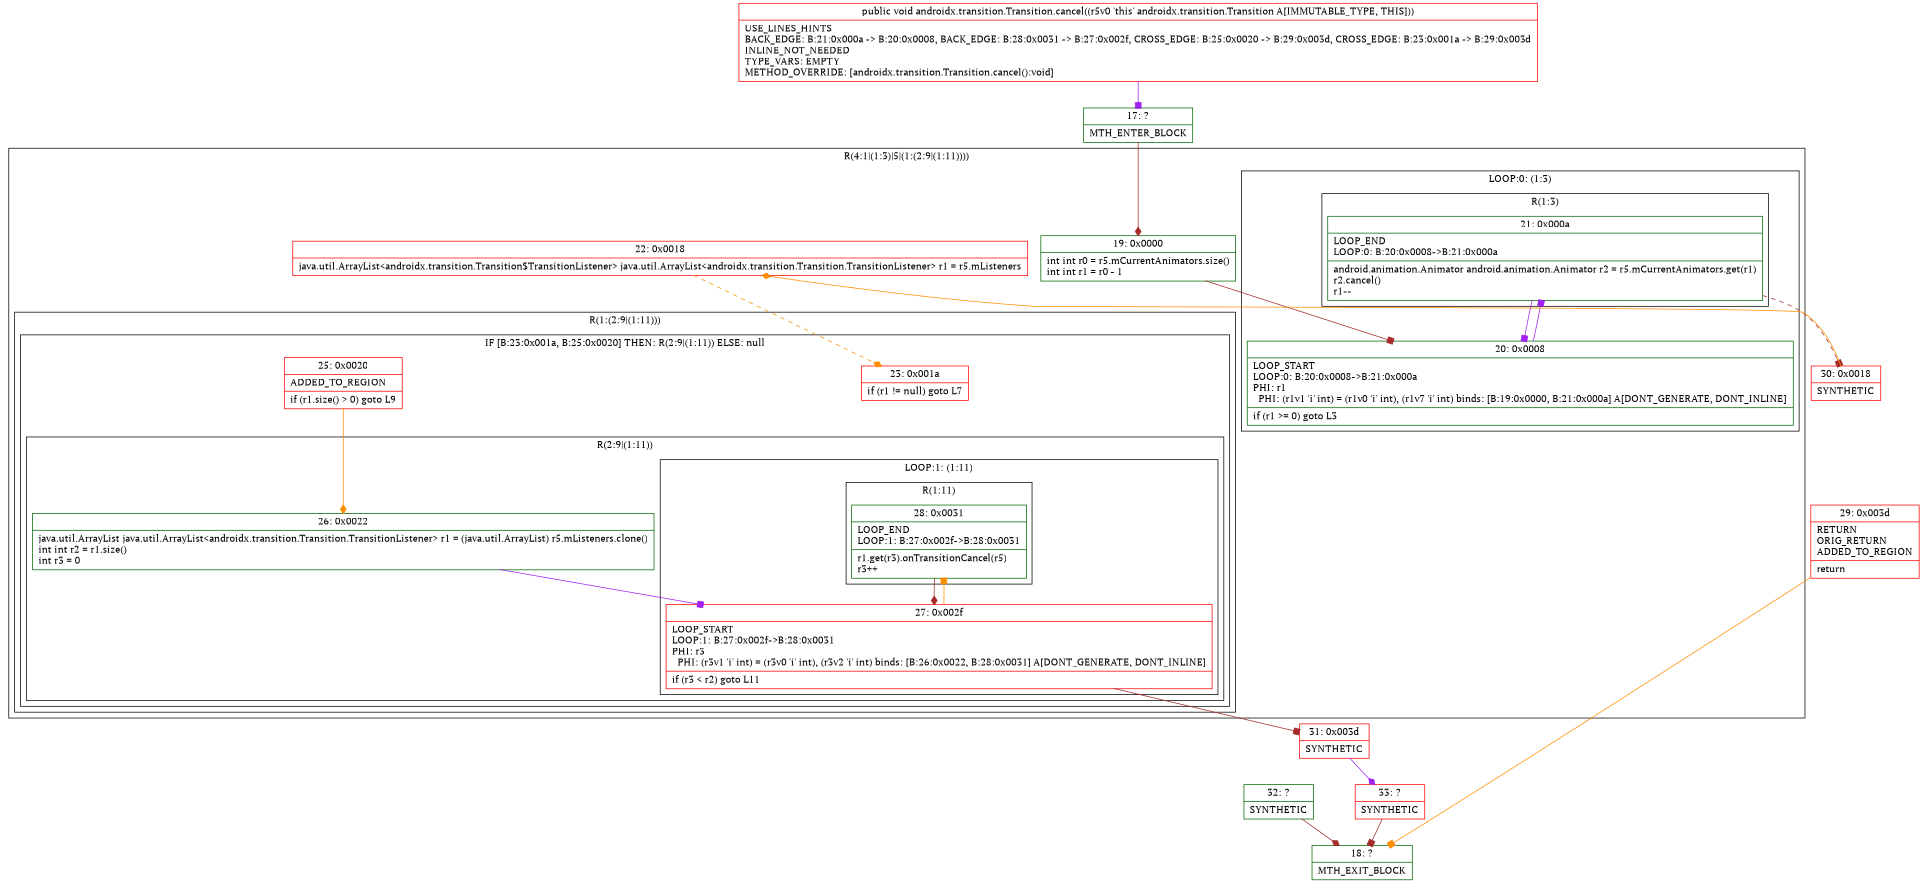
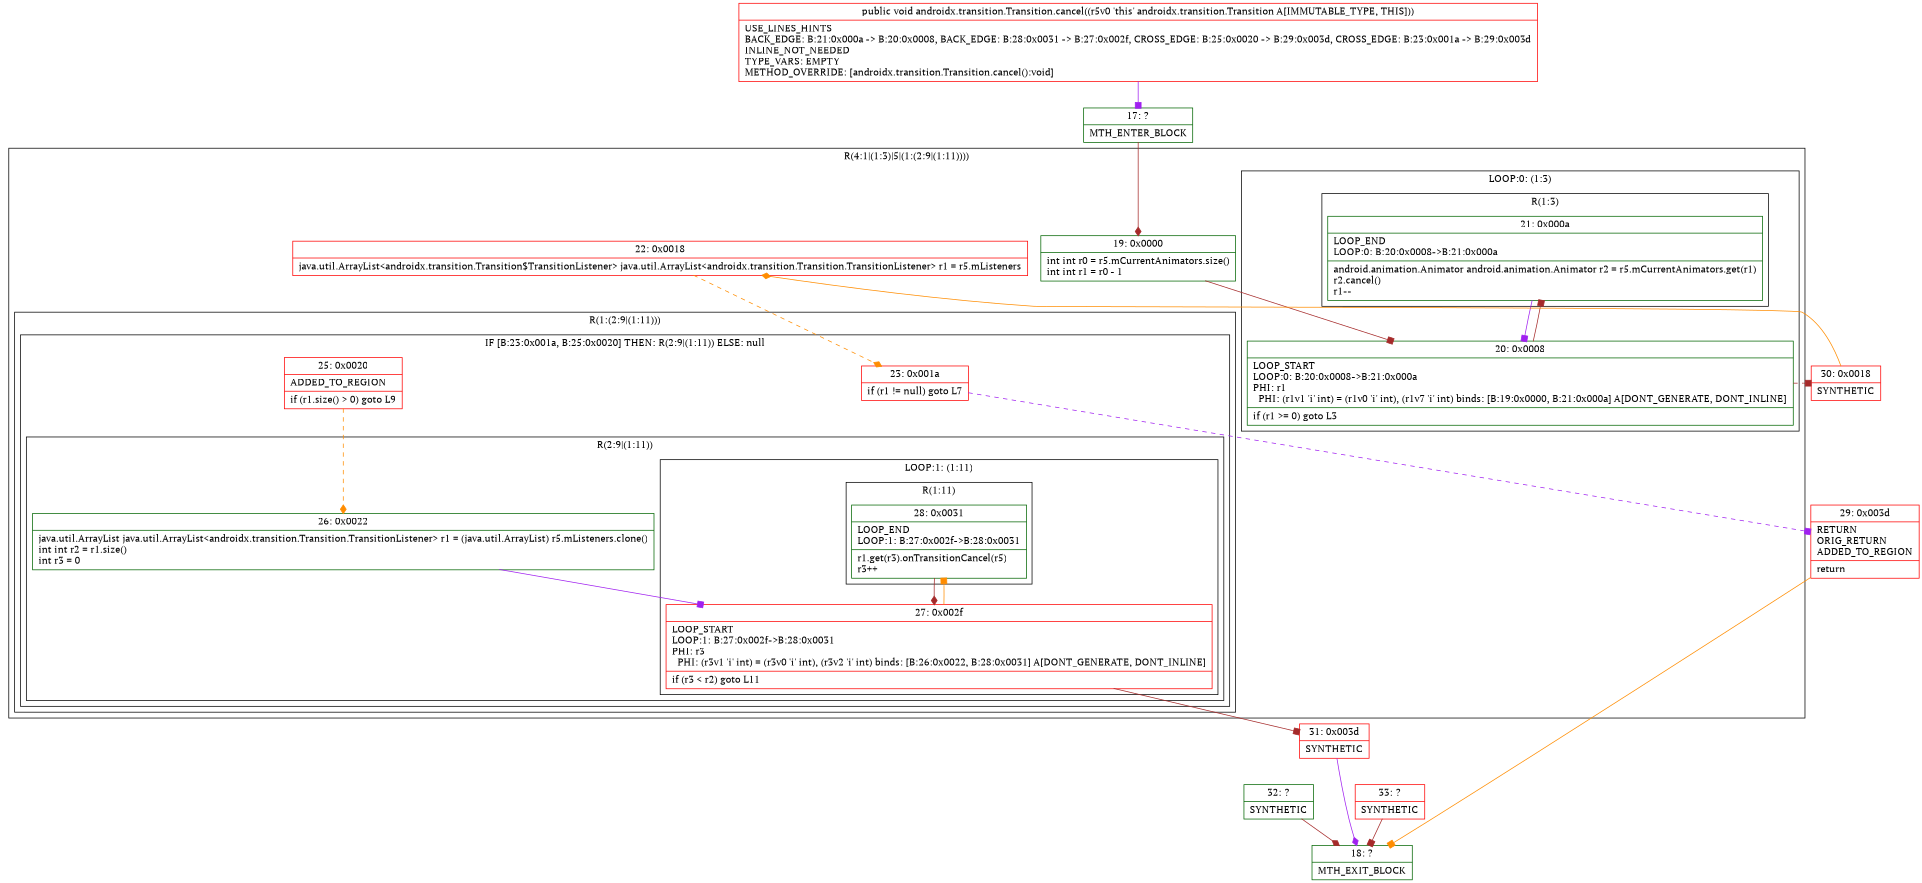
(1794, 307) -> (1798, 383)
(1537, 324) -> (1537, 324)
(343, 457) -> (343, 457)
none -> (1386, 462)
(1359, 768) -> (1344, 798)
